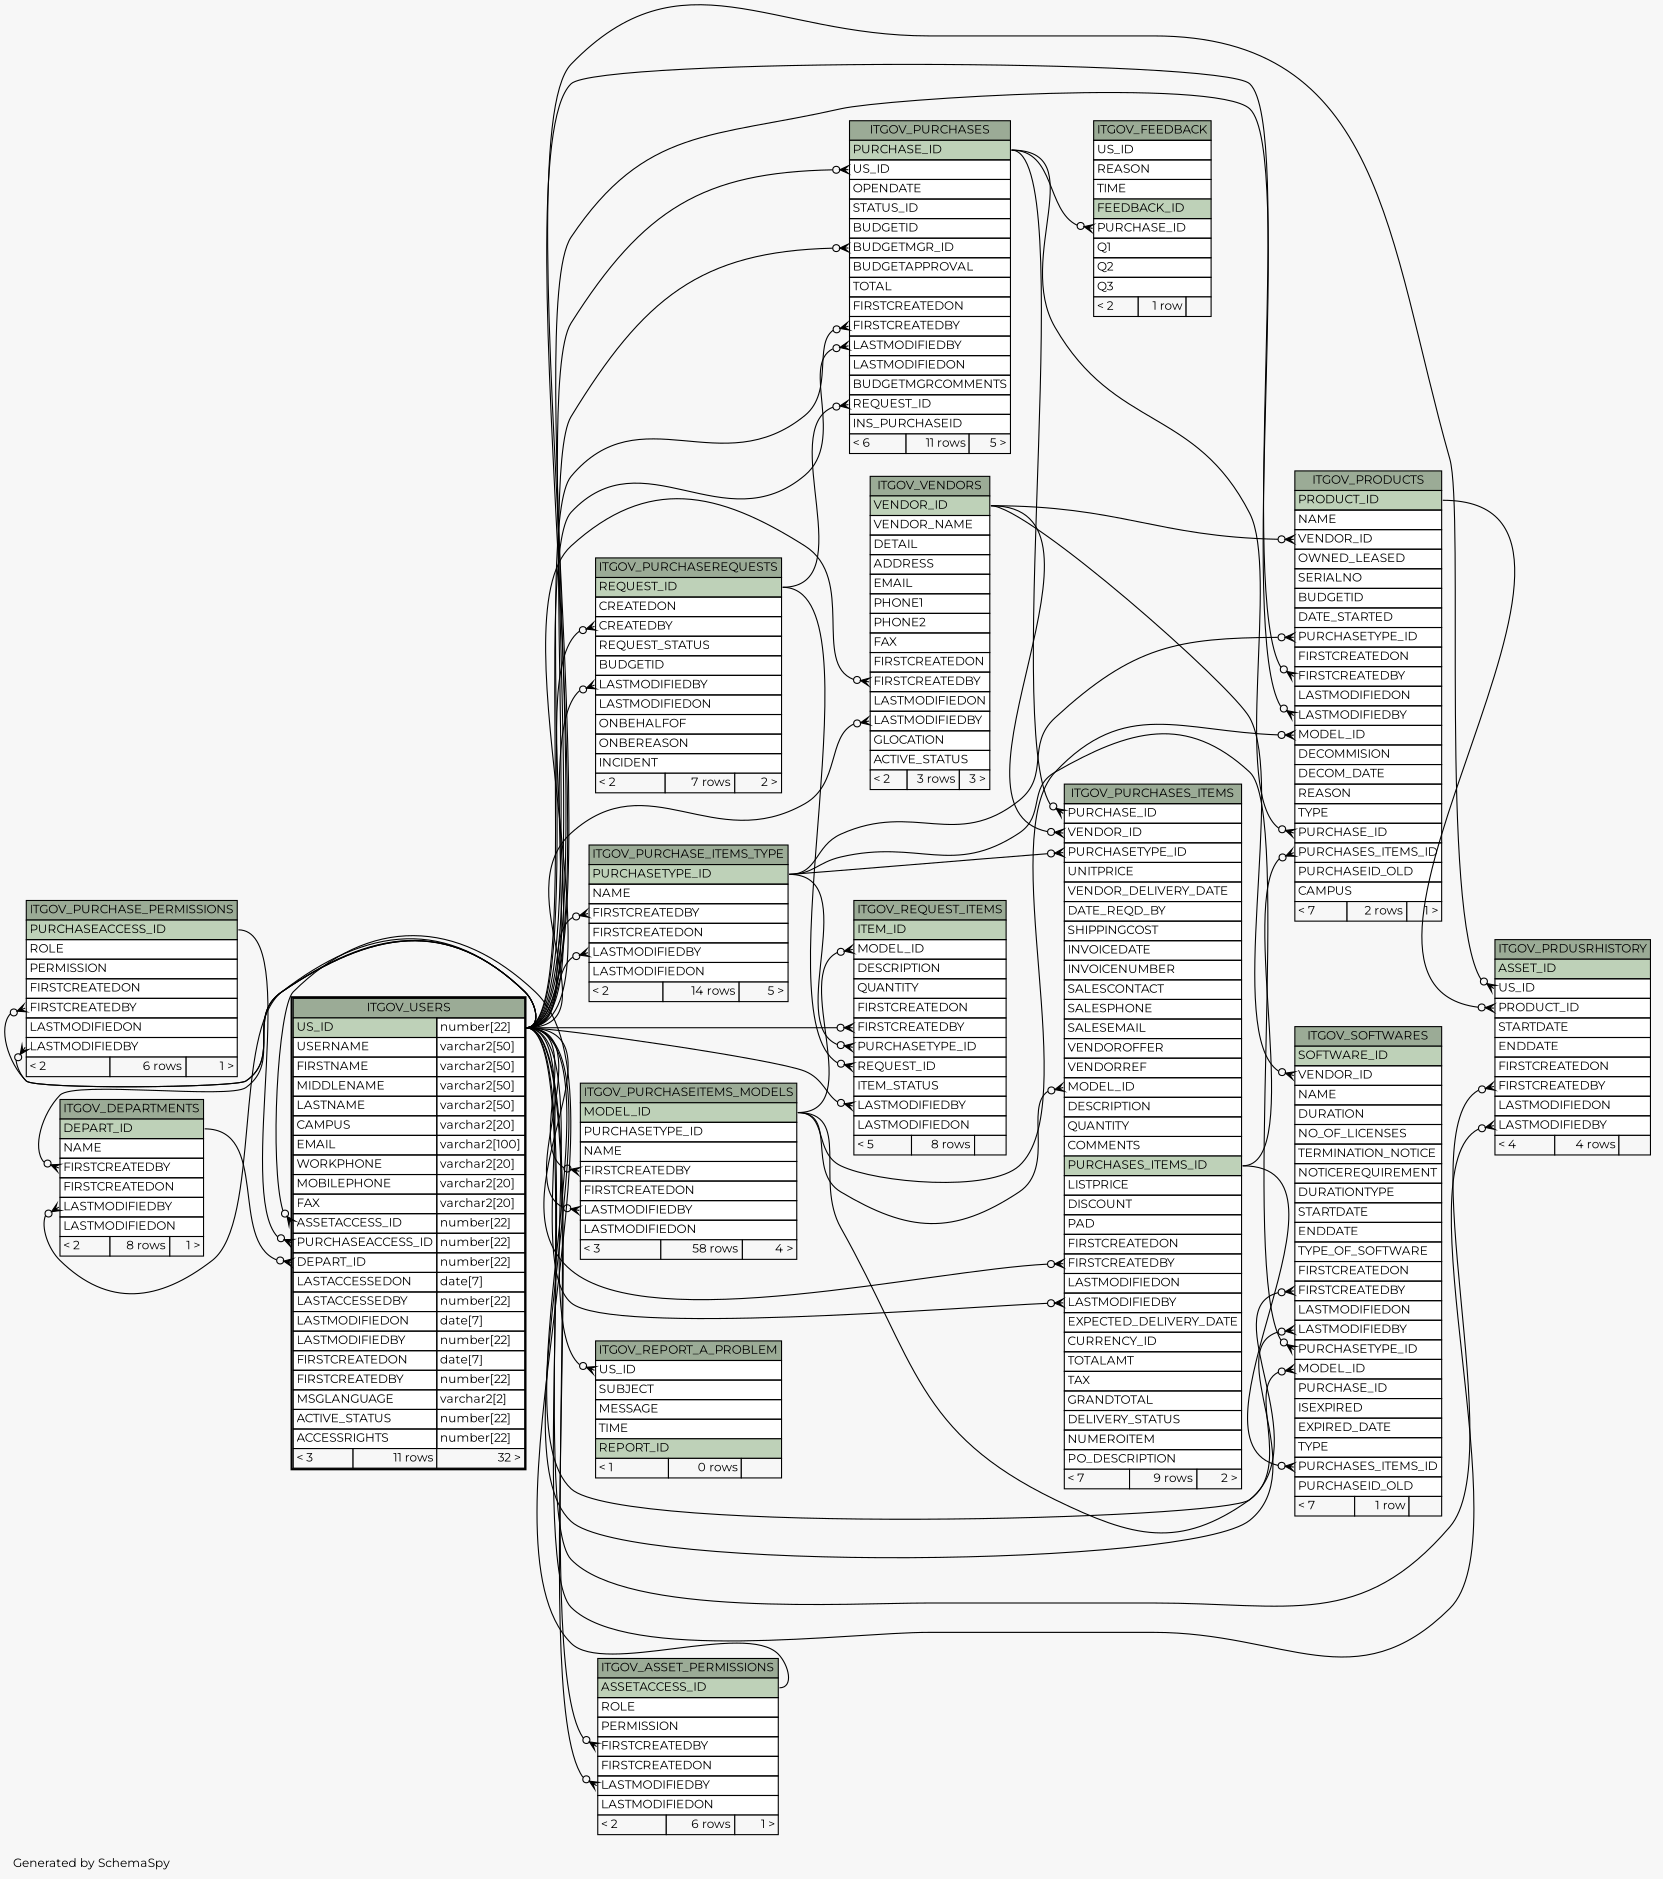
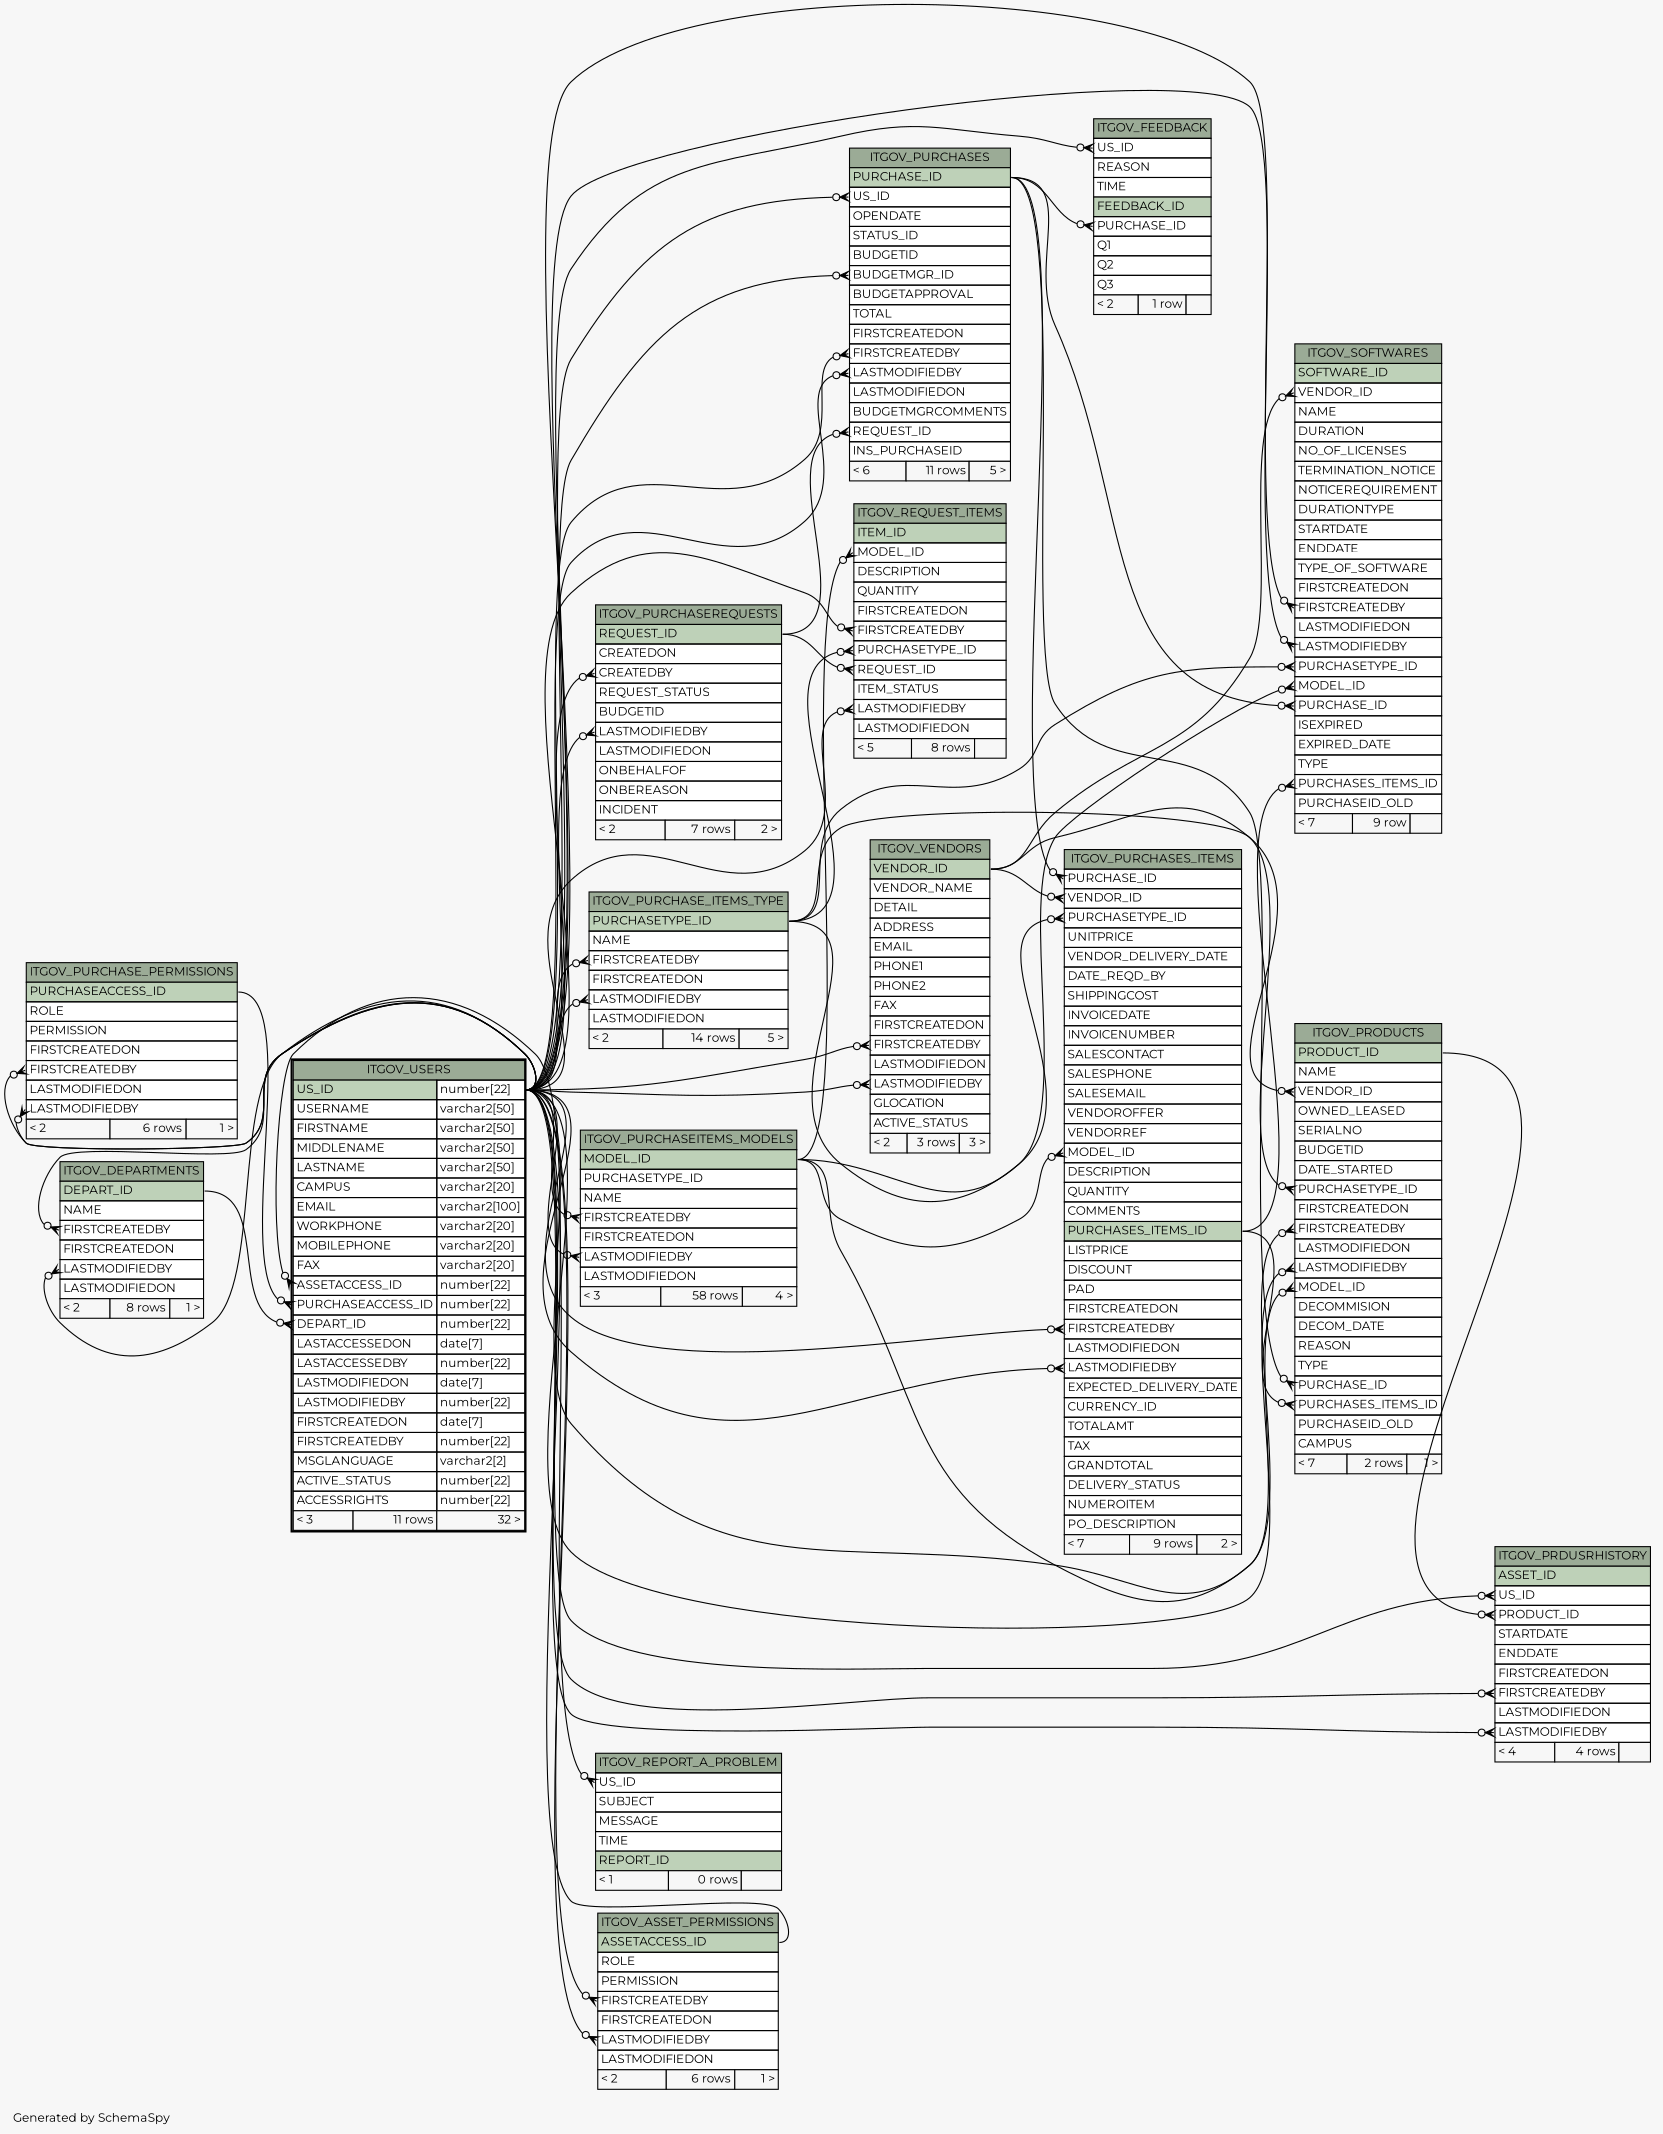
none -> (563, 305)
none -> (1101, 470)
(1391, 1506) -> (1390, 823)
